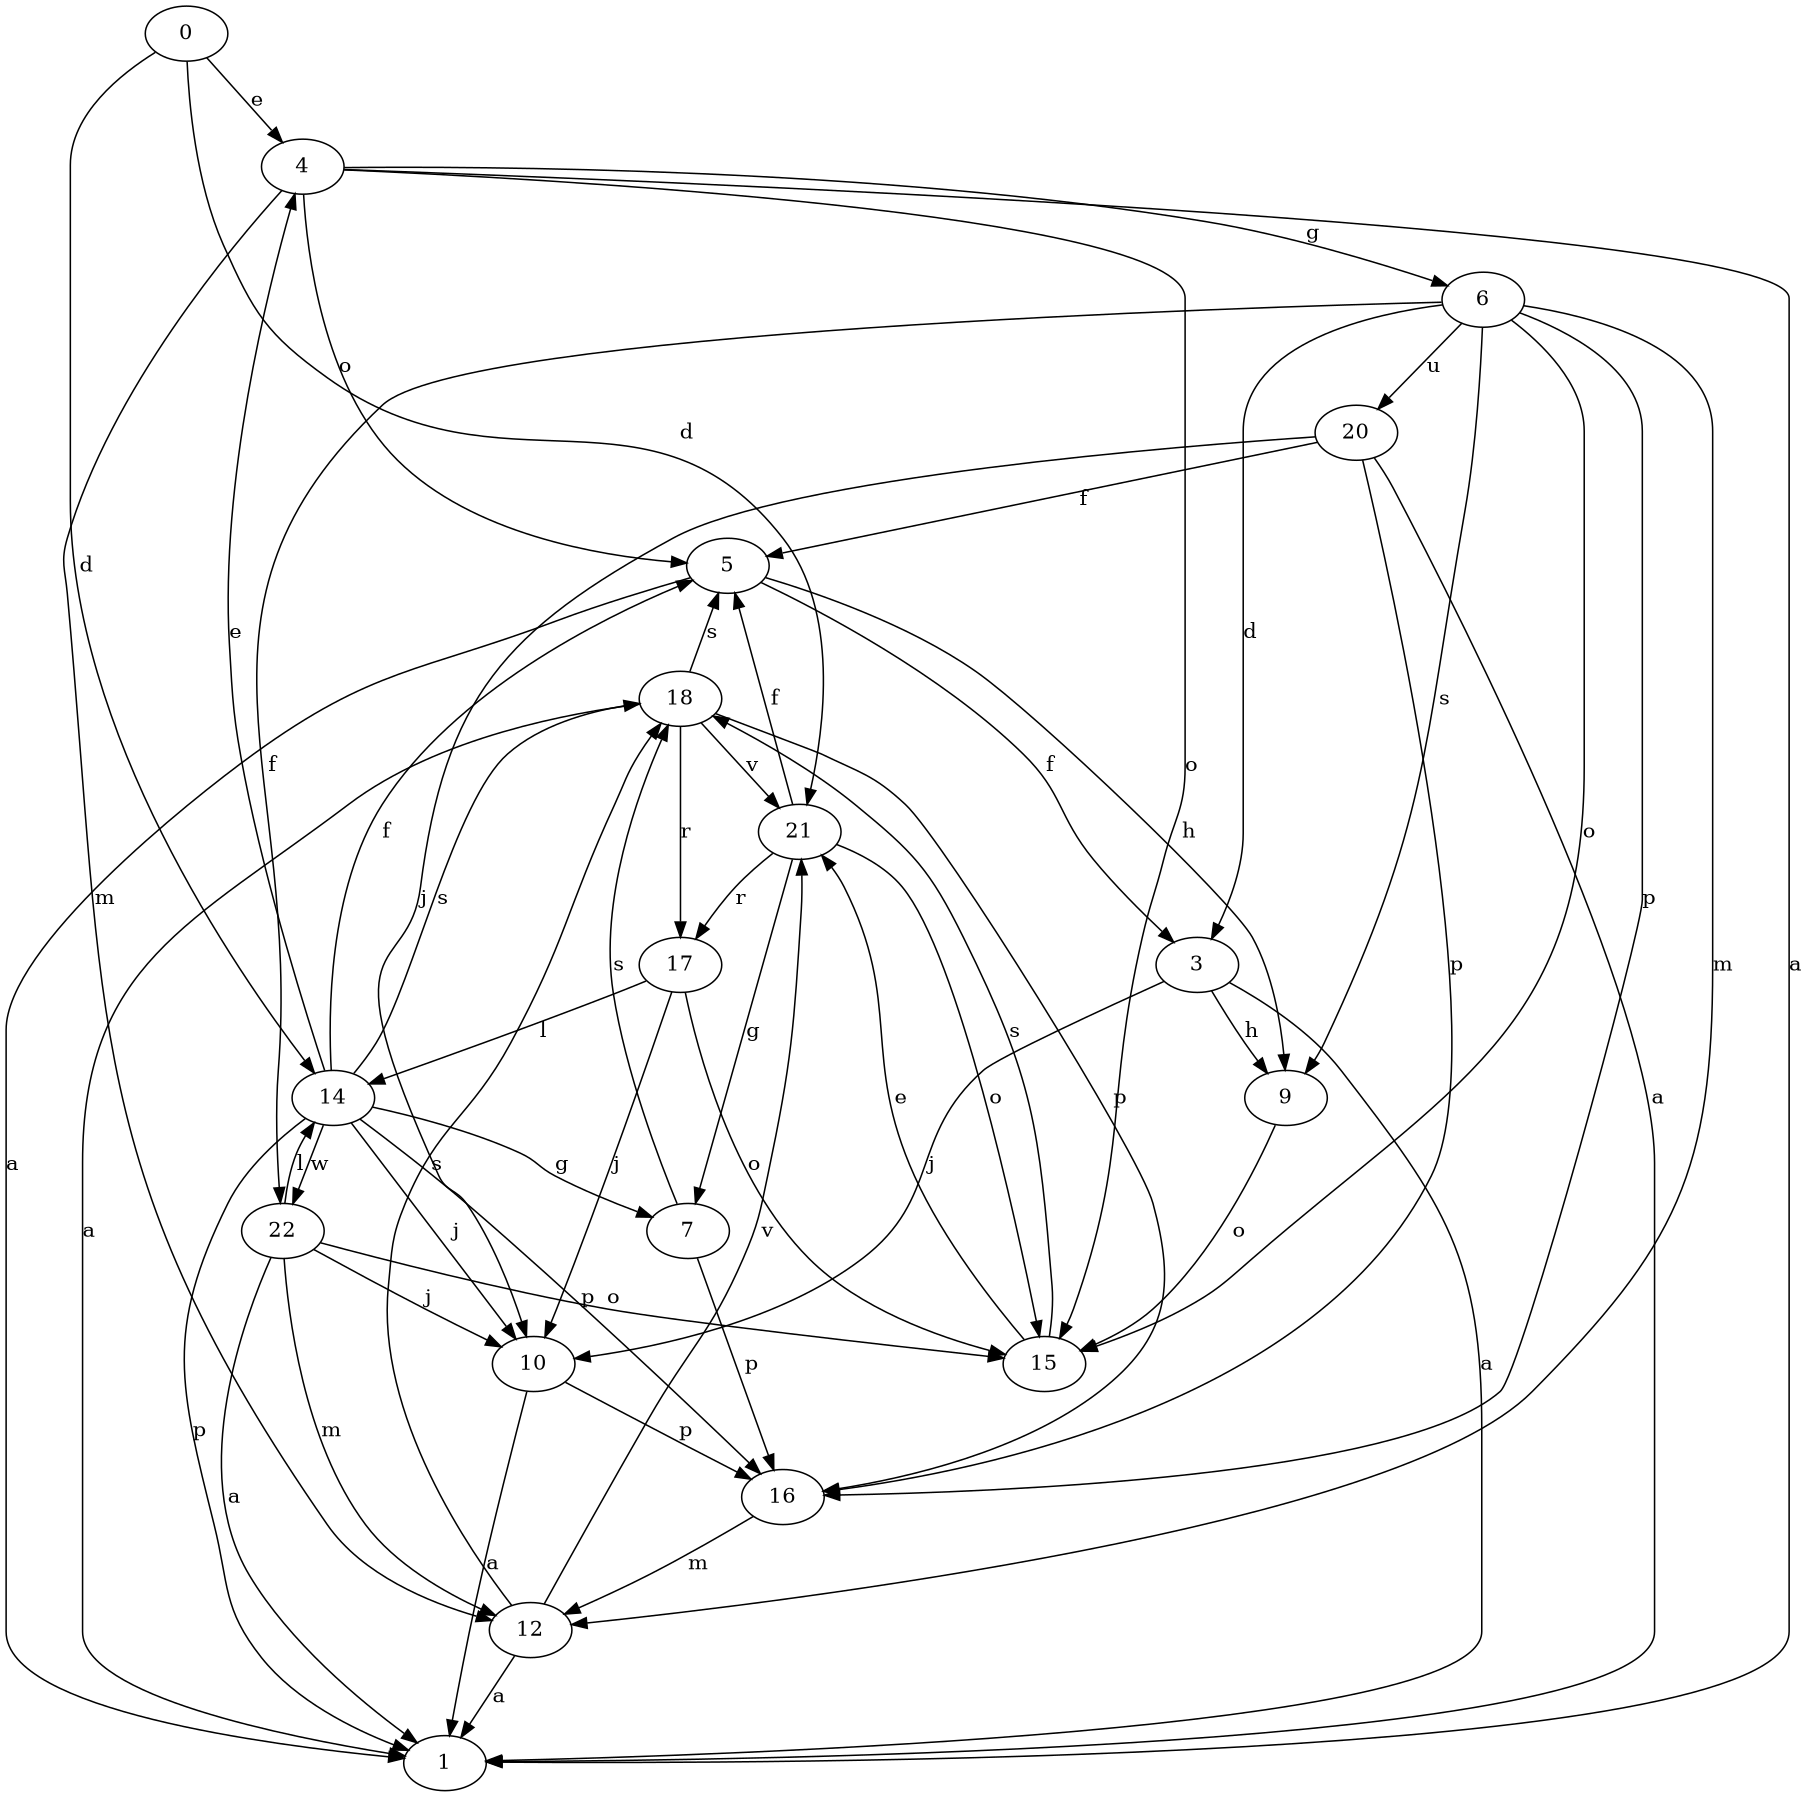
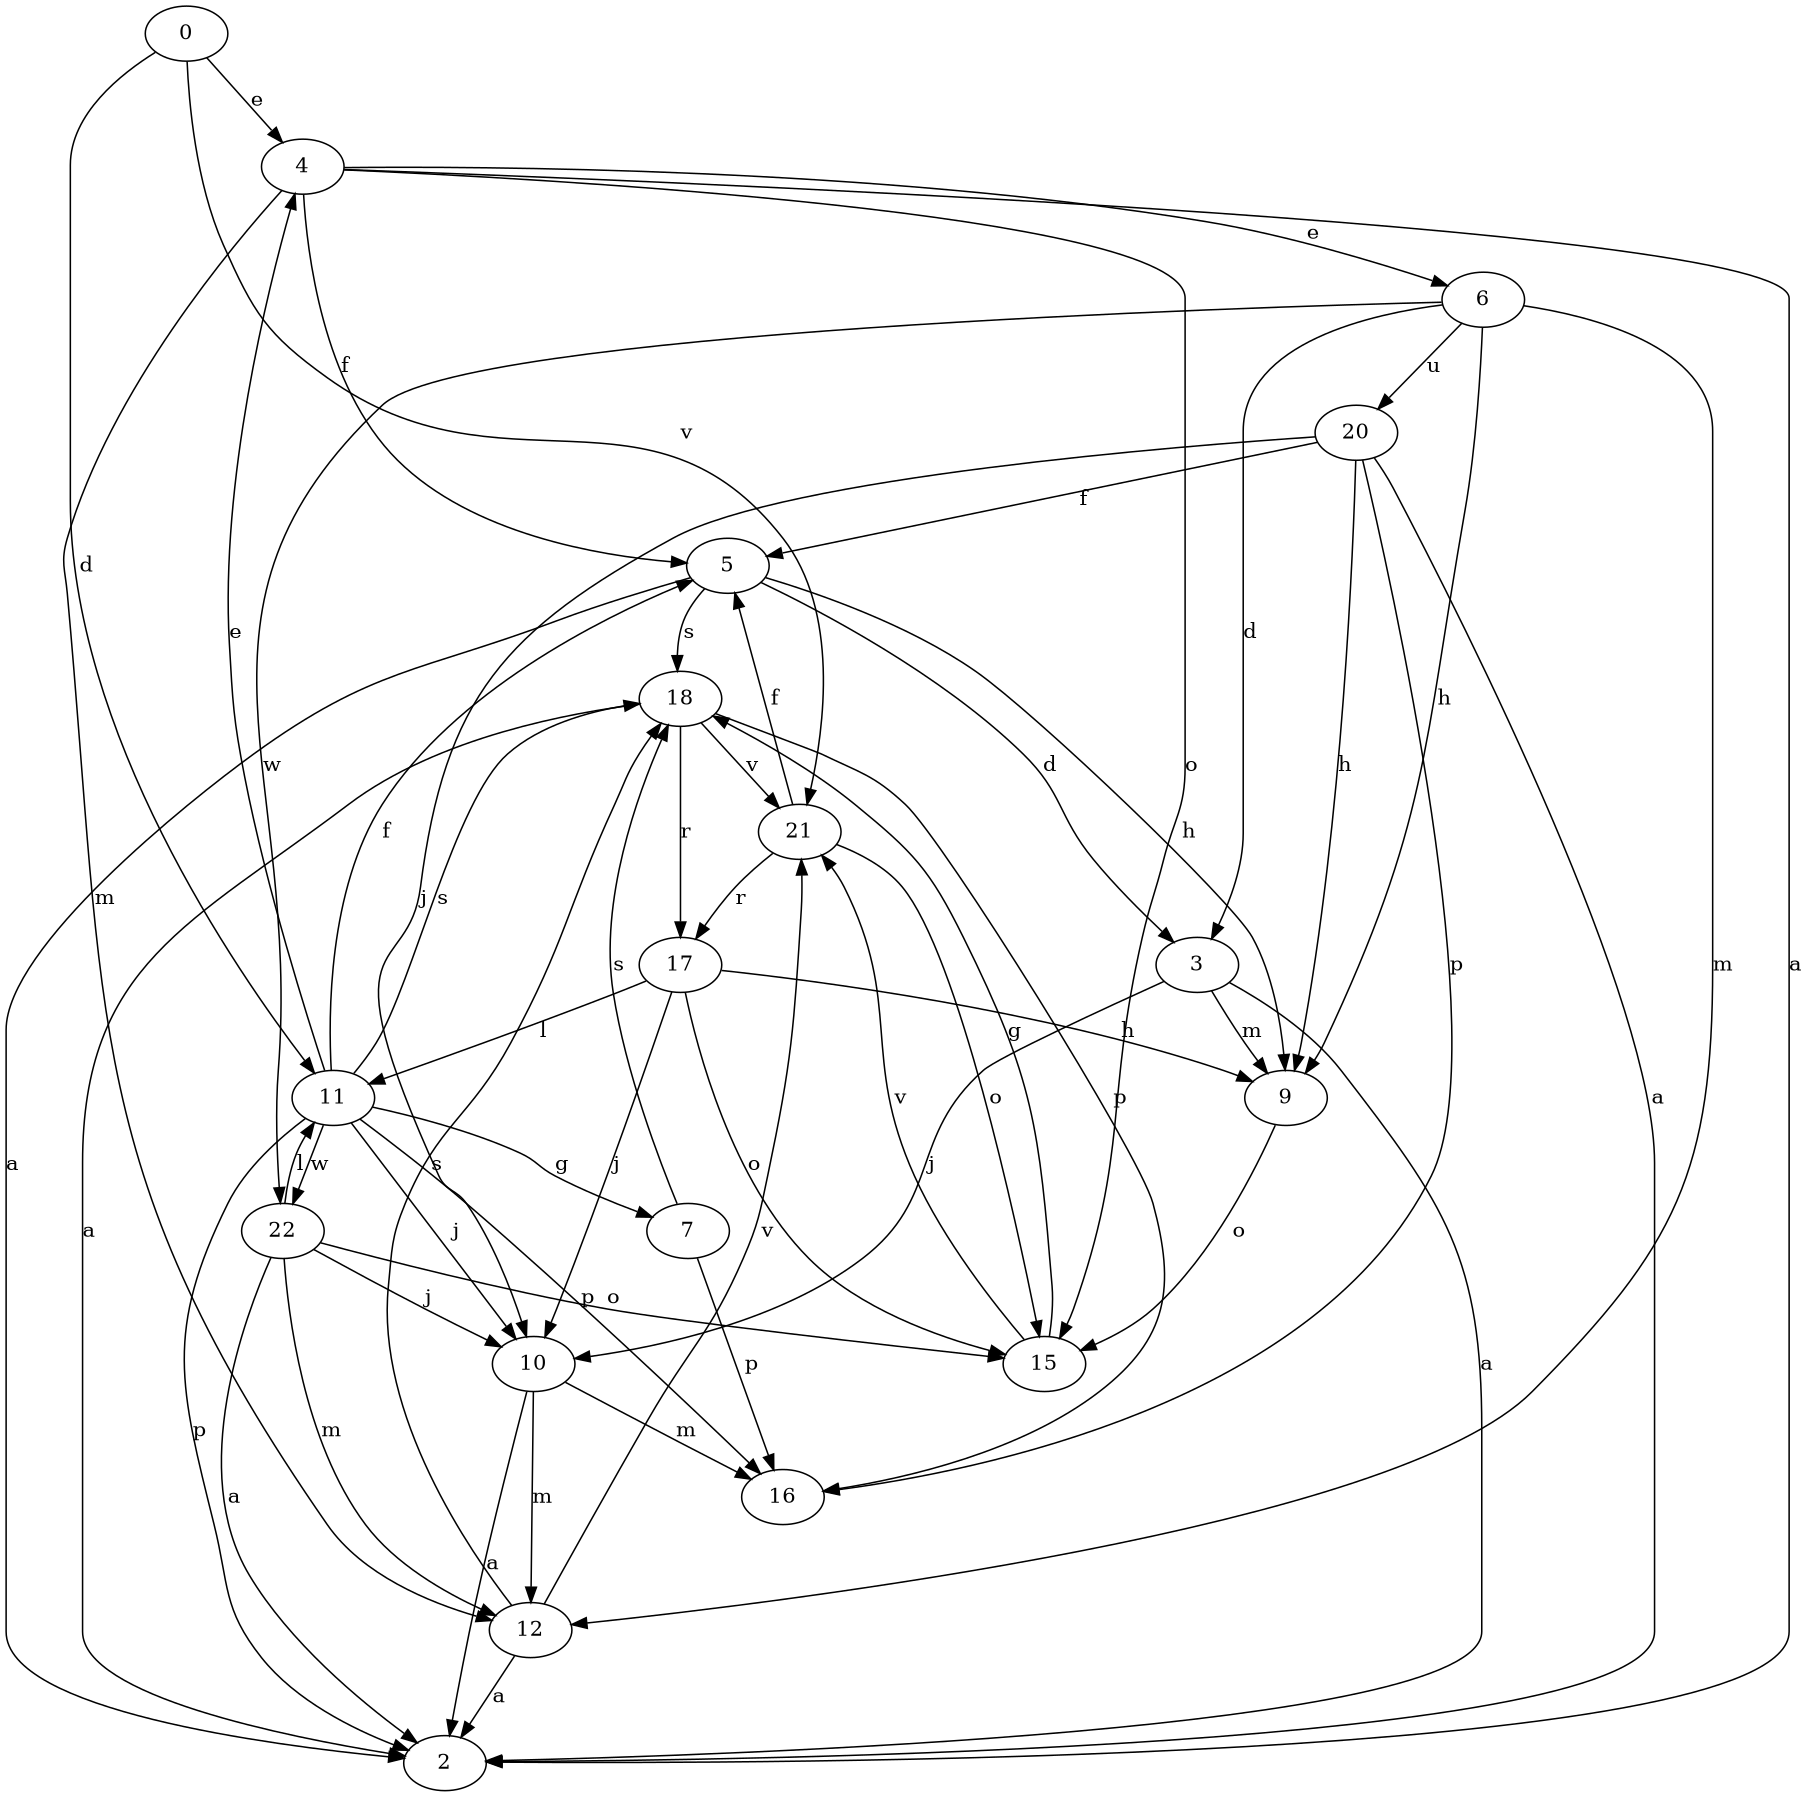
(1314, 233) -> (1314, 233)
(346, 366) -> (346, 366)
(687, 433) -> (687, 433)
(702, 640) -> (684, 619)
(1445, 699) -> (1445, 699)
none -> (1338, 759)
(273, 765) -> (273, 765)
(1051, 765) -> (1051, 765)
(1561, 929) -> none
none -> (983, 1010)
(746, 1024) -> none
(1015, 1031) -> (1015, 1031)
(1252, 1031) -> (1252, 1031)
(333, 1098) -> (333, 1098)
(901, 1098) -> (901, 1098)
(1576, 1161) -> none
(687, 1431) -> (687, 1431)
(668, 1565) -> (532, 1489)
(445, 1763) -> (445, 1763)
